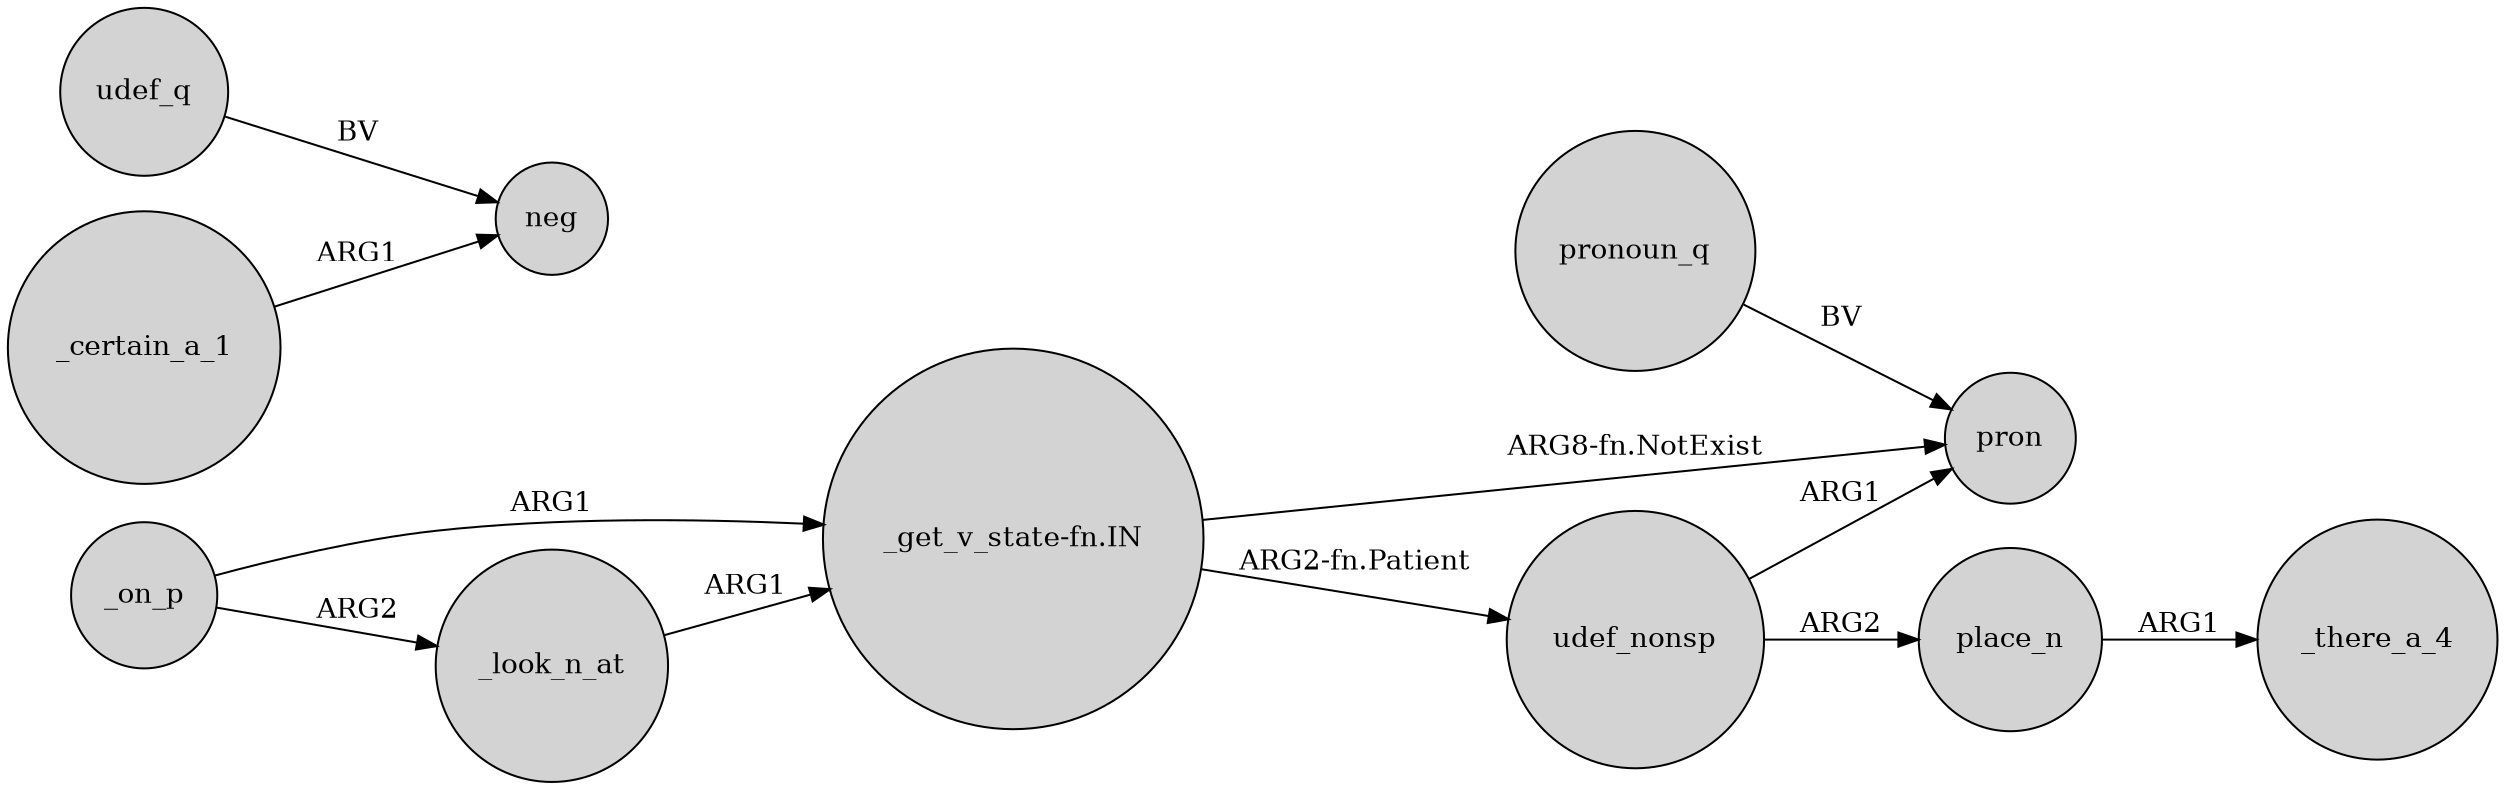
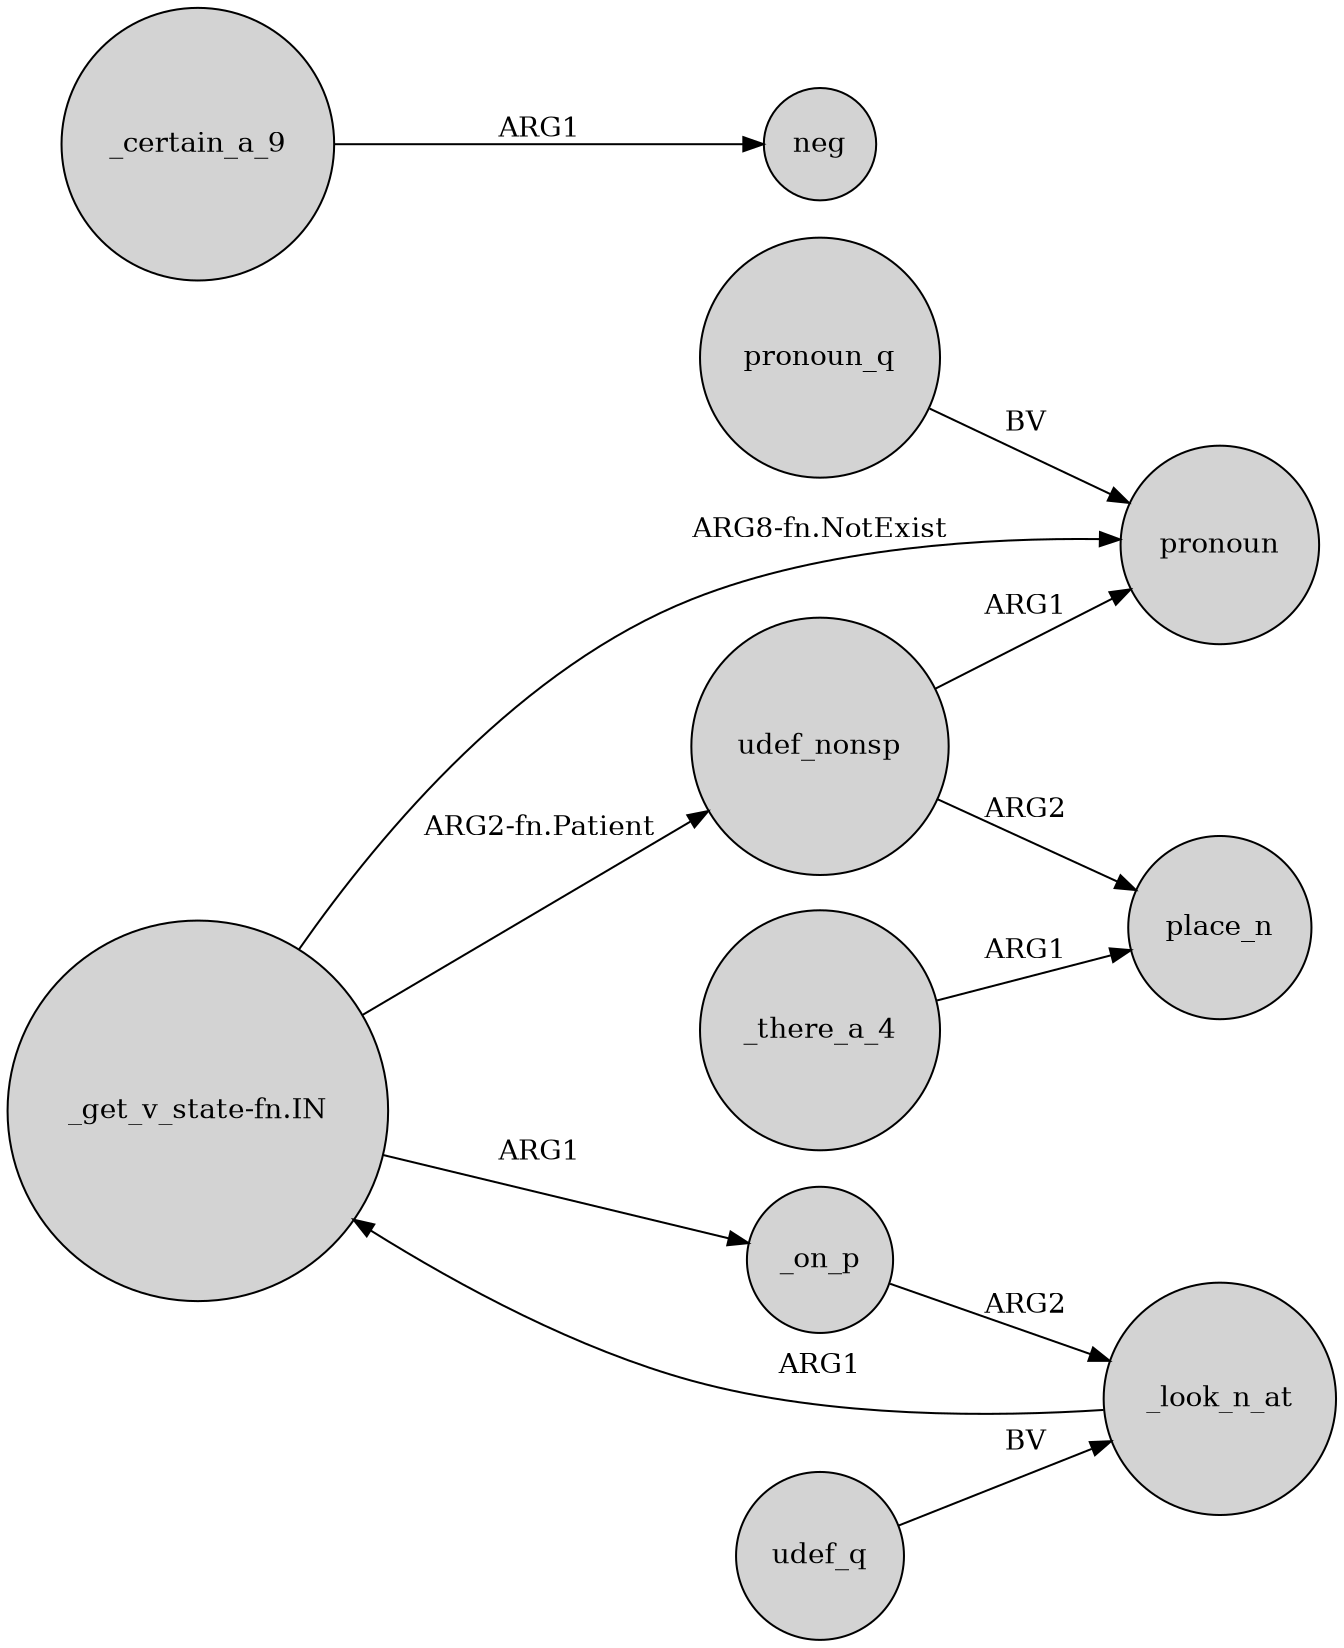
(351, 156) -> (995, 1487)
(144, 348) -> (198, 144)
(2010, 438) -> (1220, 545)
(507, 525) -> (556, 1197)
(2169, 640) -> (1024, 978)
